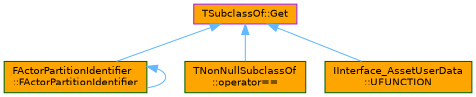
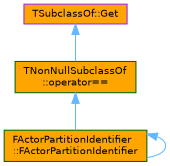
(164, 44) -> (76, 117)
(398, 77) -> none
